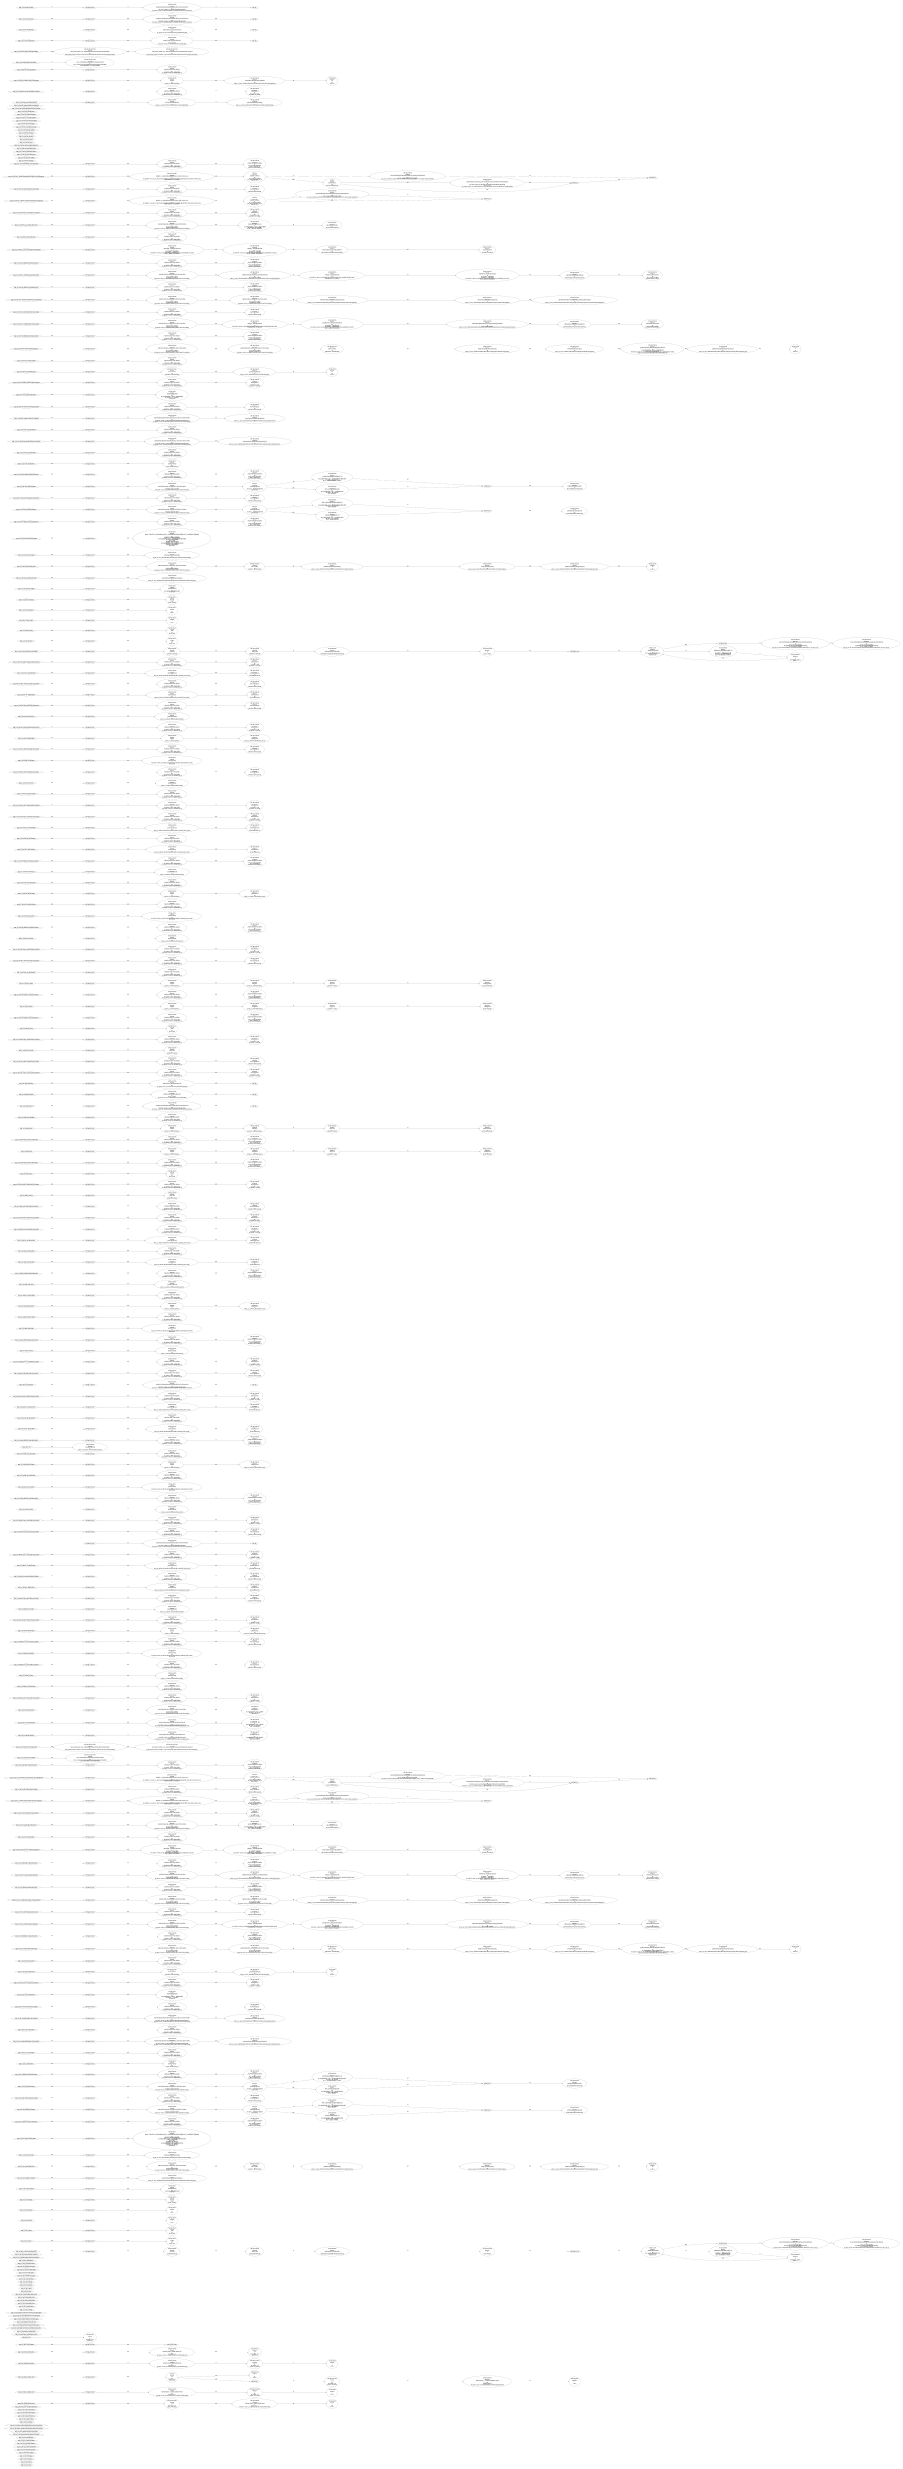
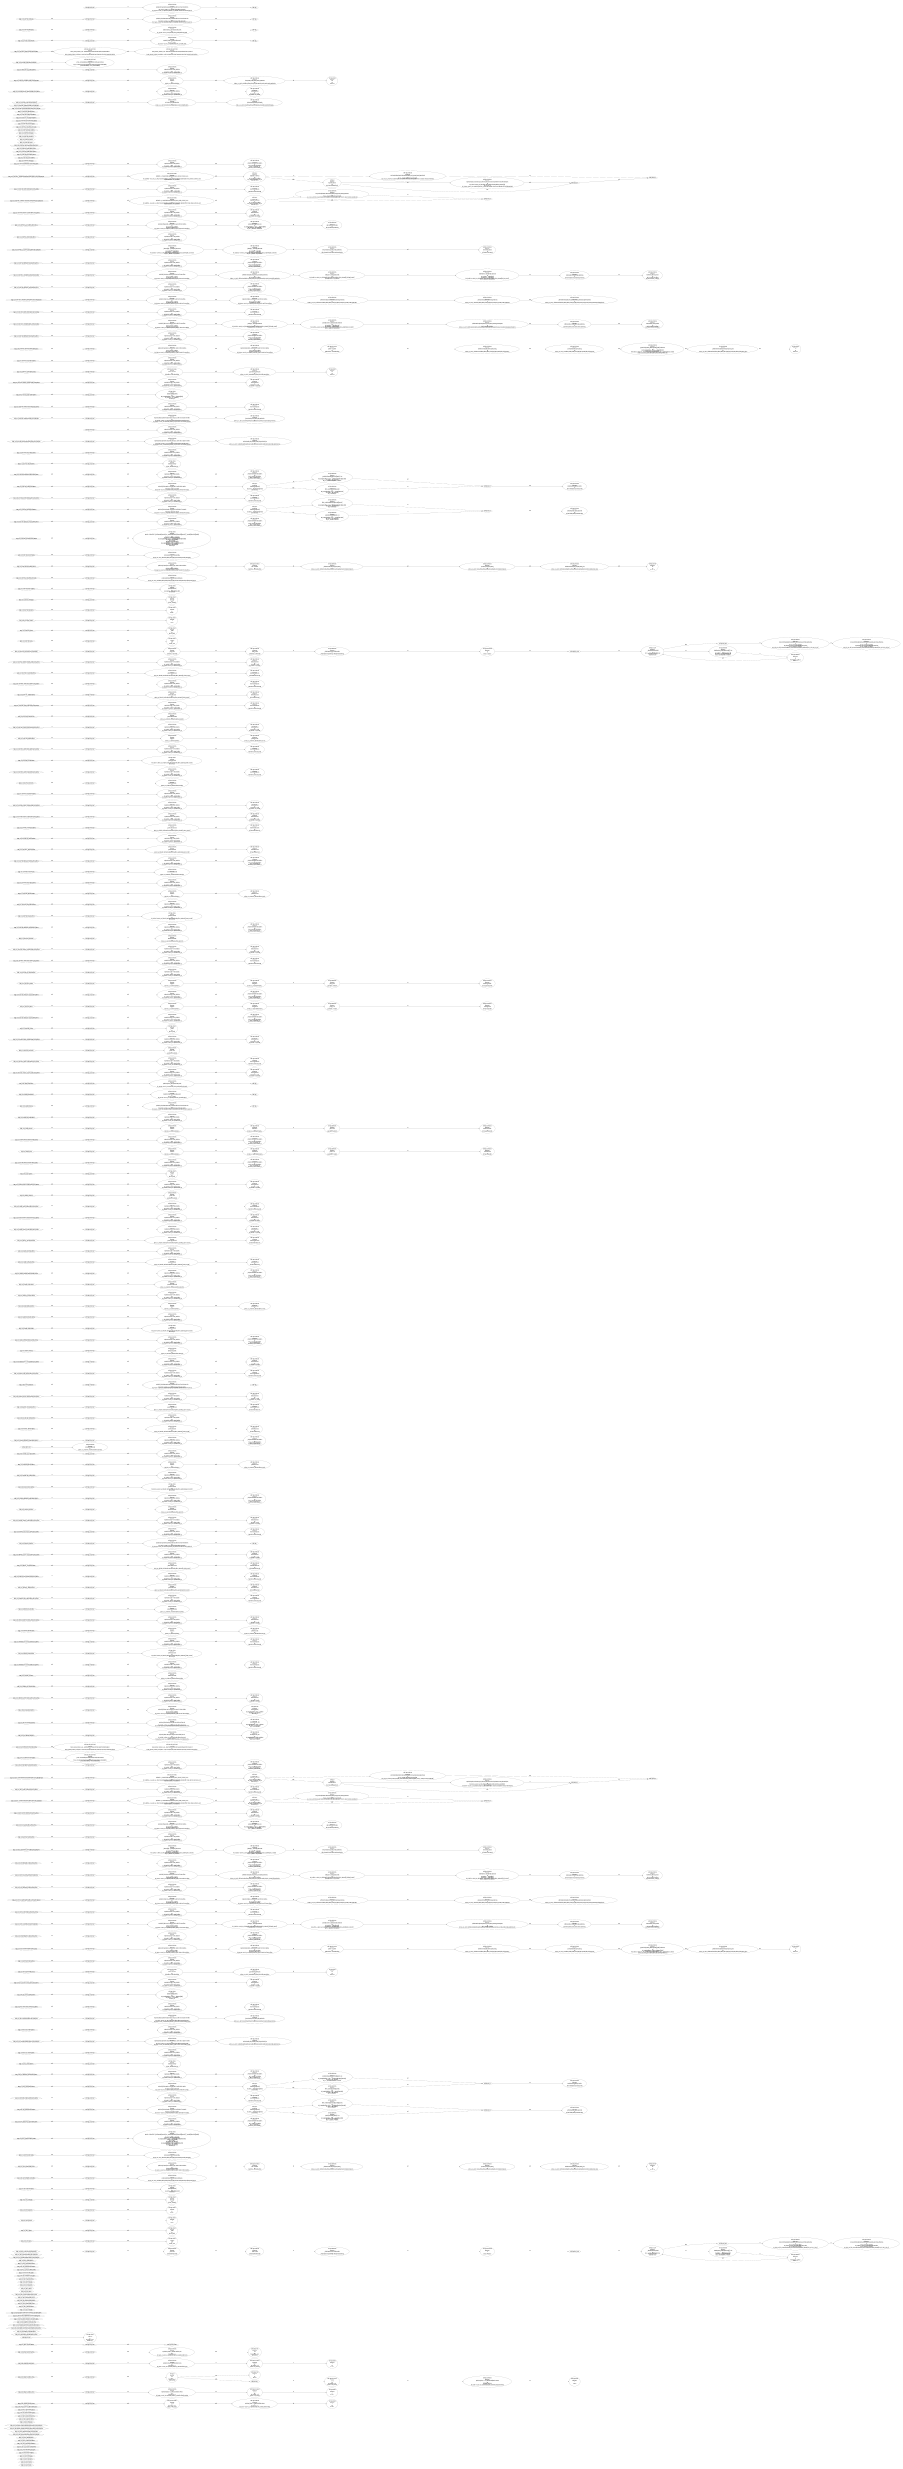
(26, 8) -> none
(26, 430) -> none
none -> (26, 1543)
